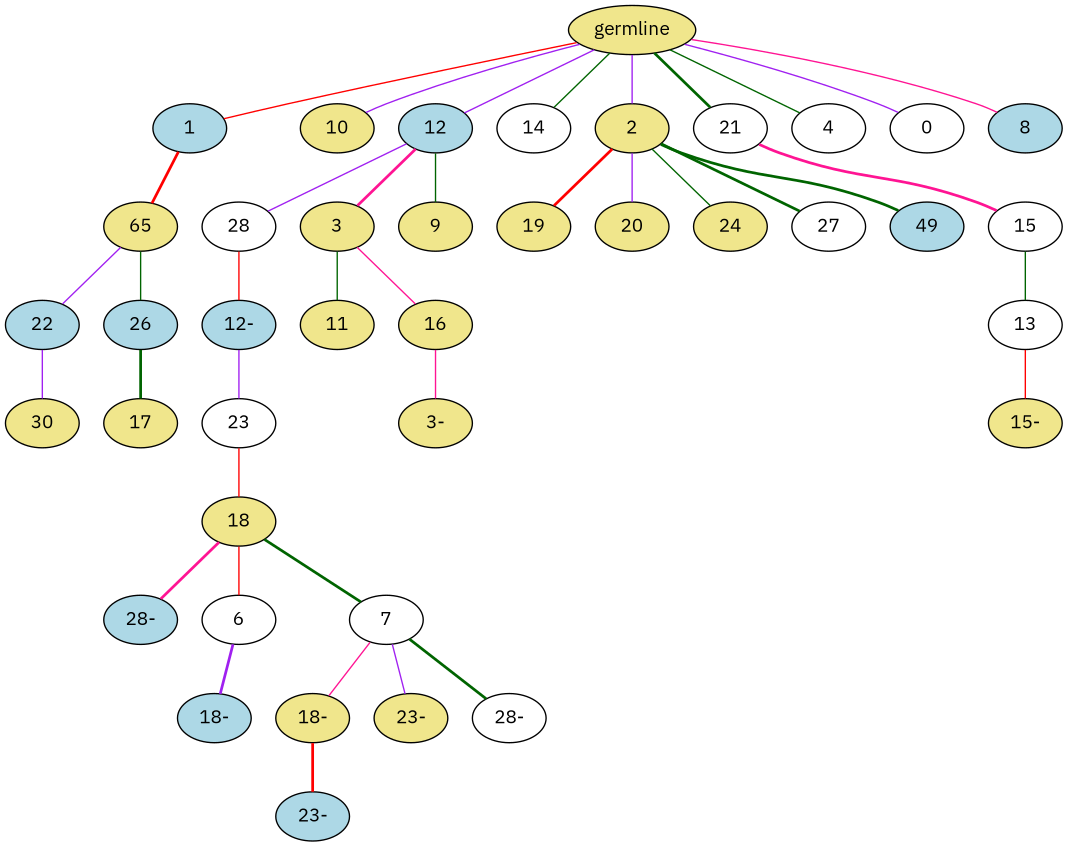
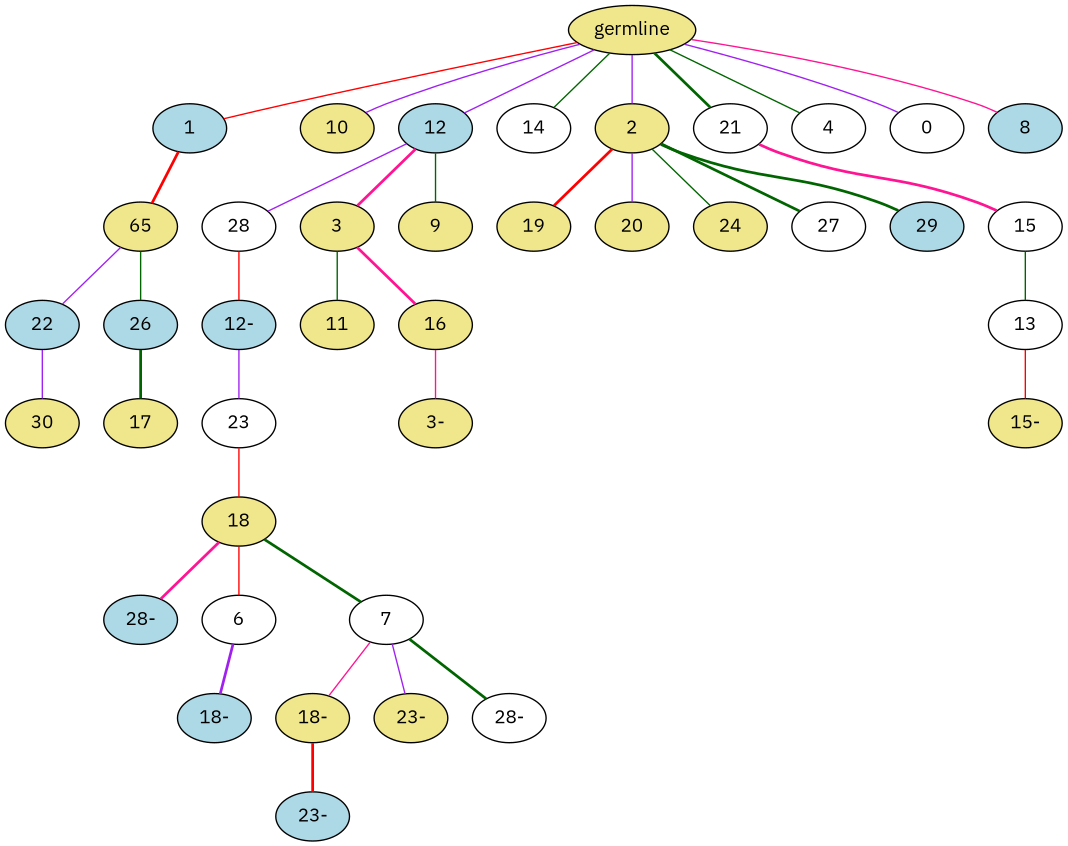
(927, 227) -> (927, 227)
(386, 276) -> (386, 276)
